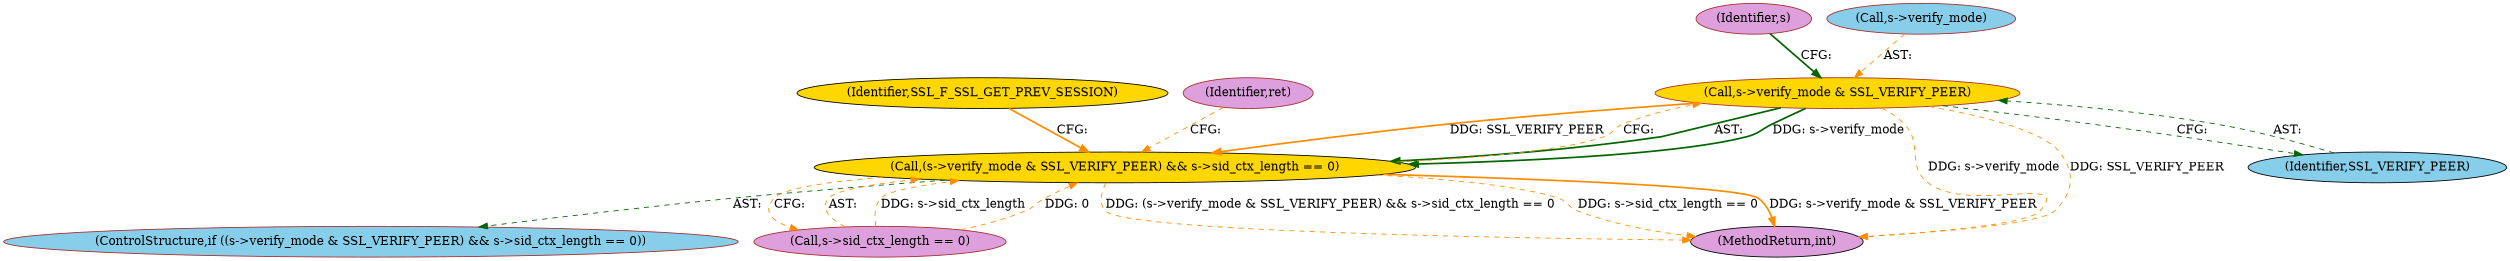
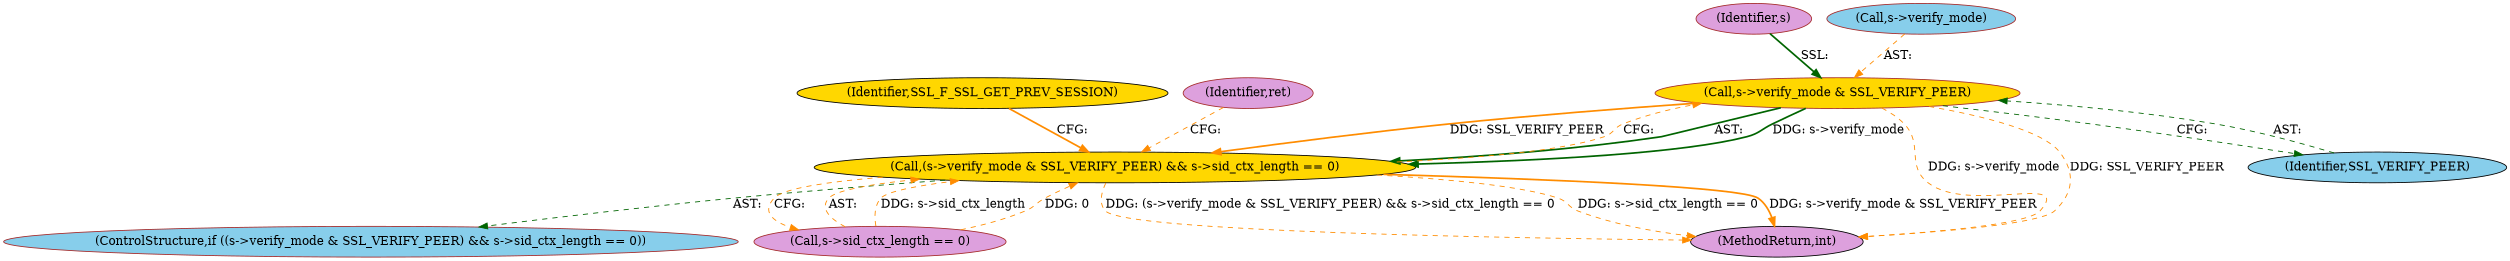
(1818, 56) -> (1817, 56)
